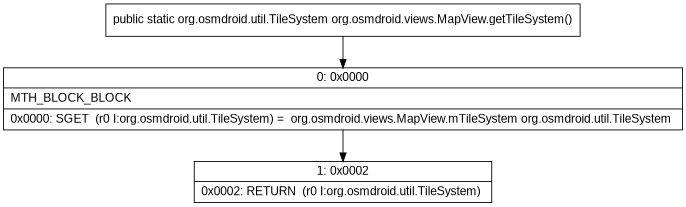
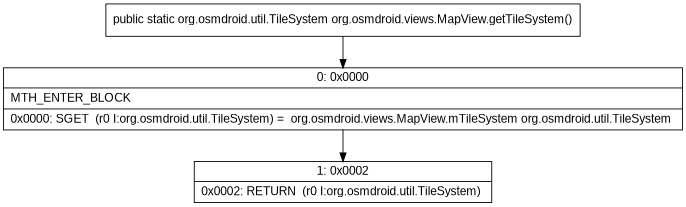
(71, 98) -> (71, 98)
